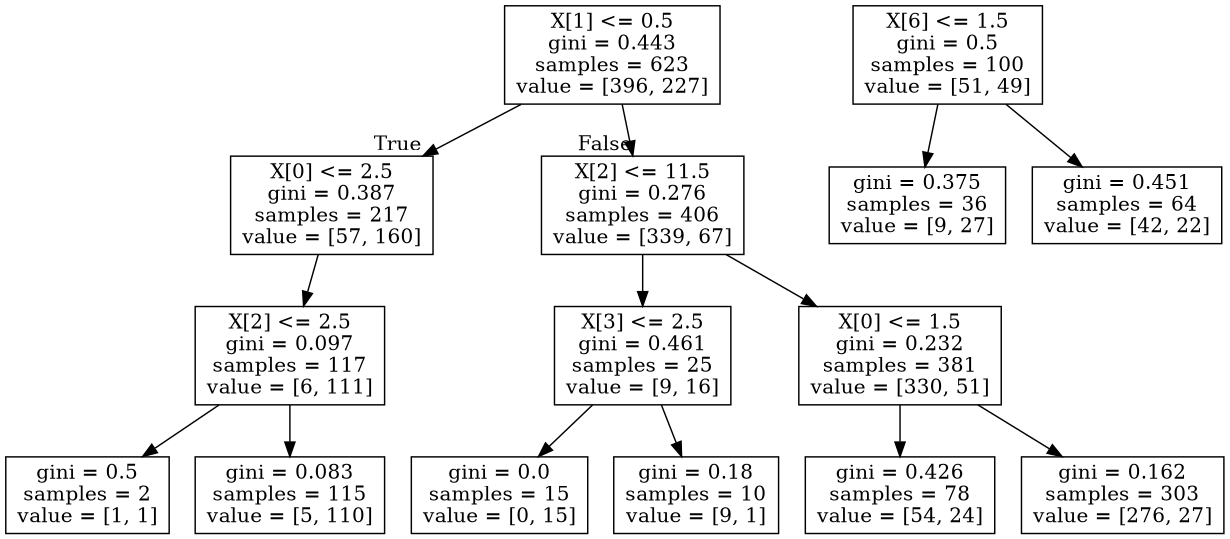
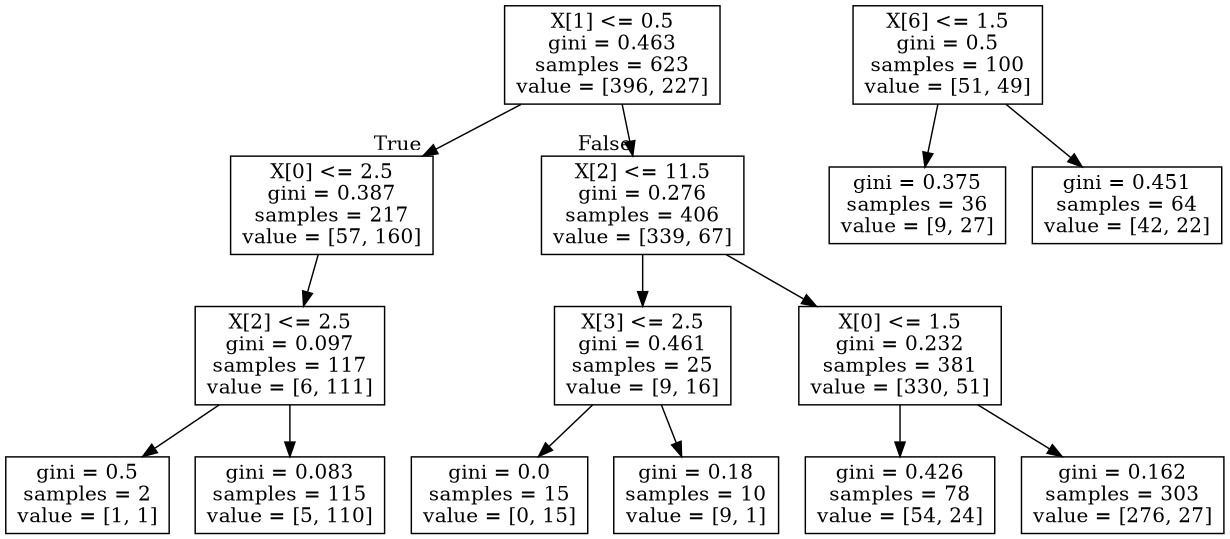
(612, 55) -> (612, 55)
